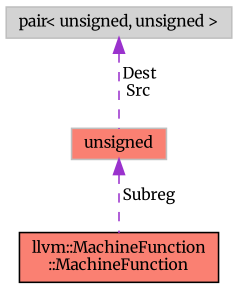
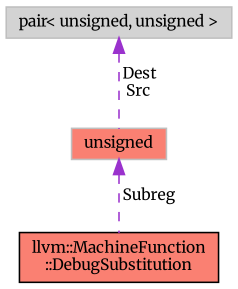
(119, 257) -> (119, 257)
